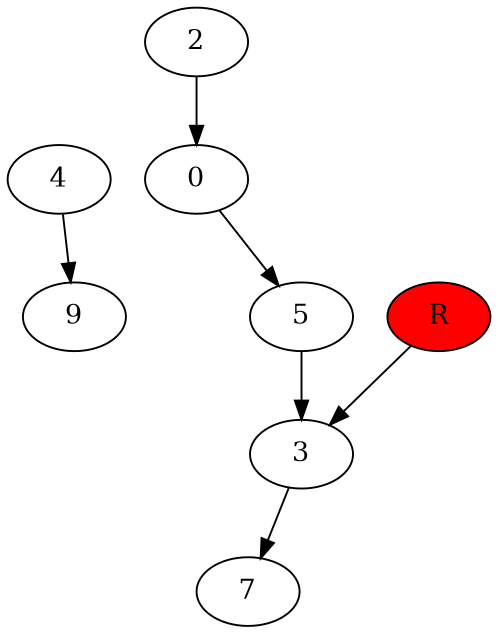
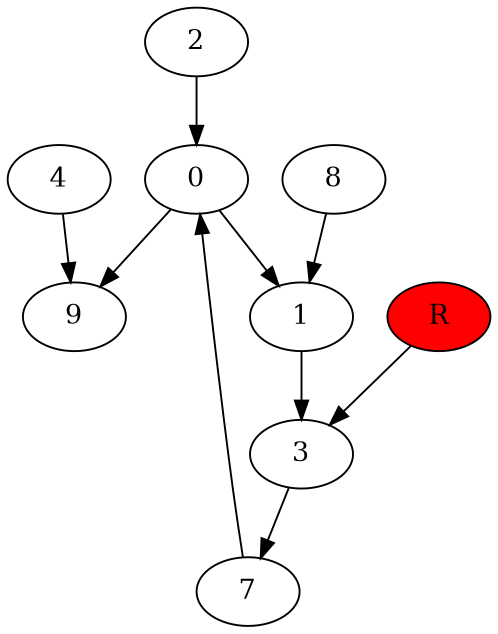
none -> (334, 179)
none -> (142, 241)
(302, 317) -> (302, 317)
none -> (221, 395)
